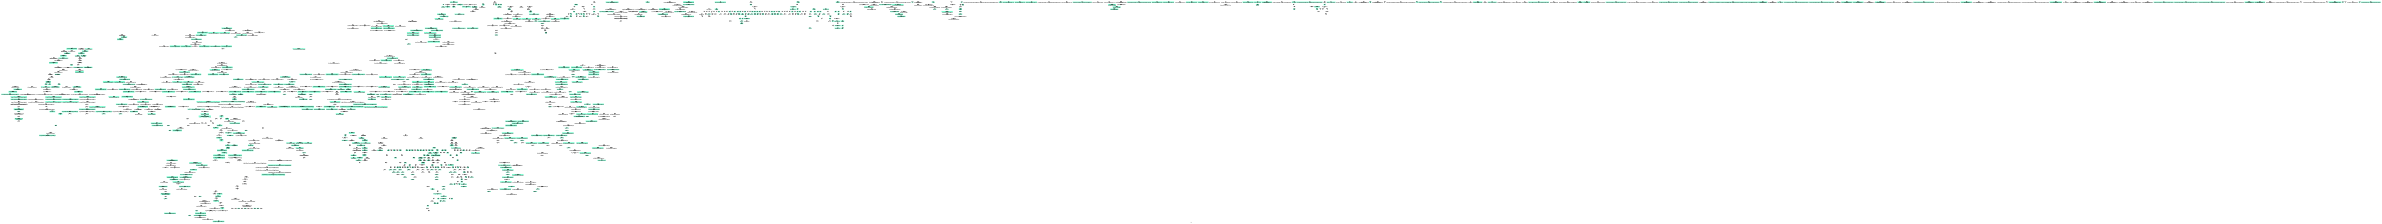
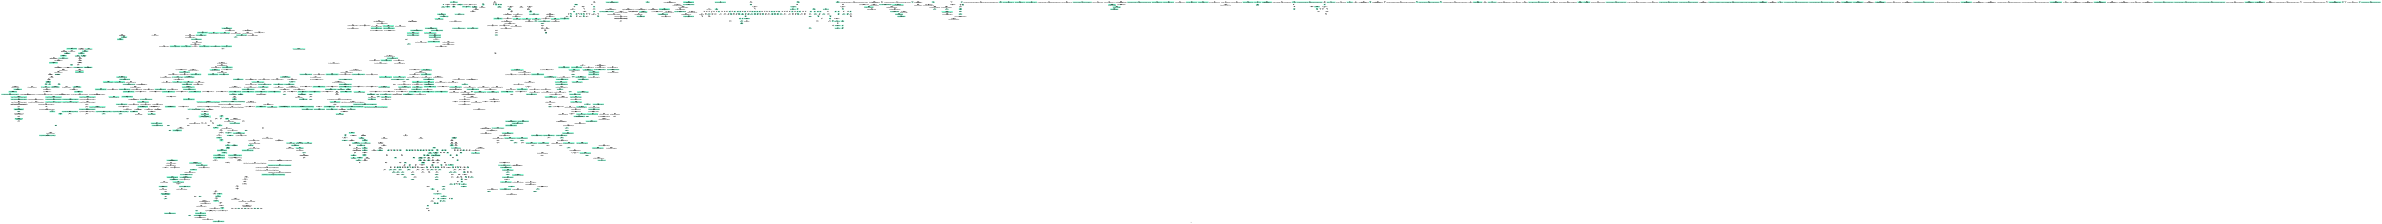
(120, 112) -> (120, 112)
